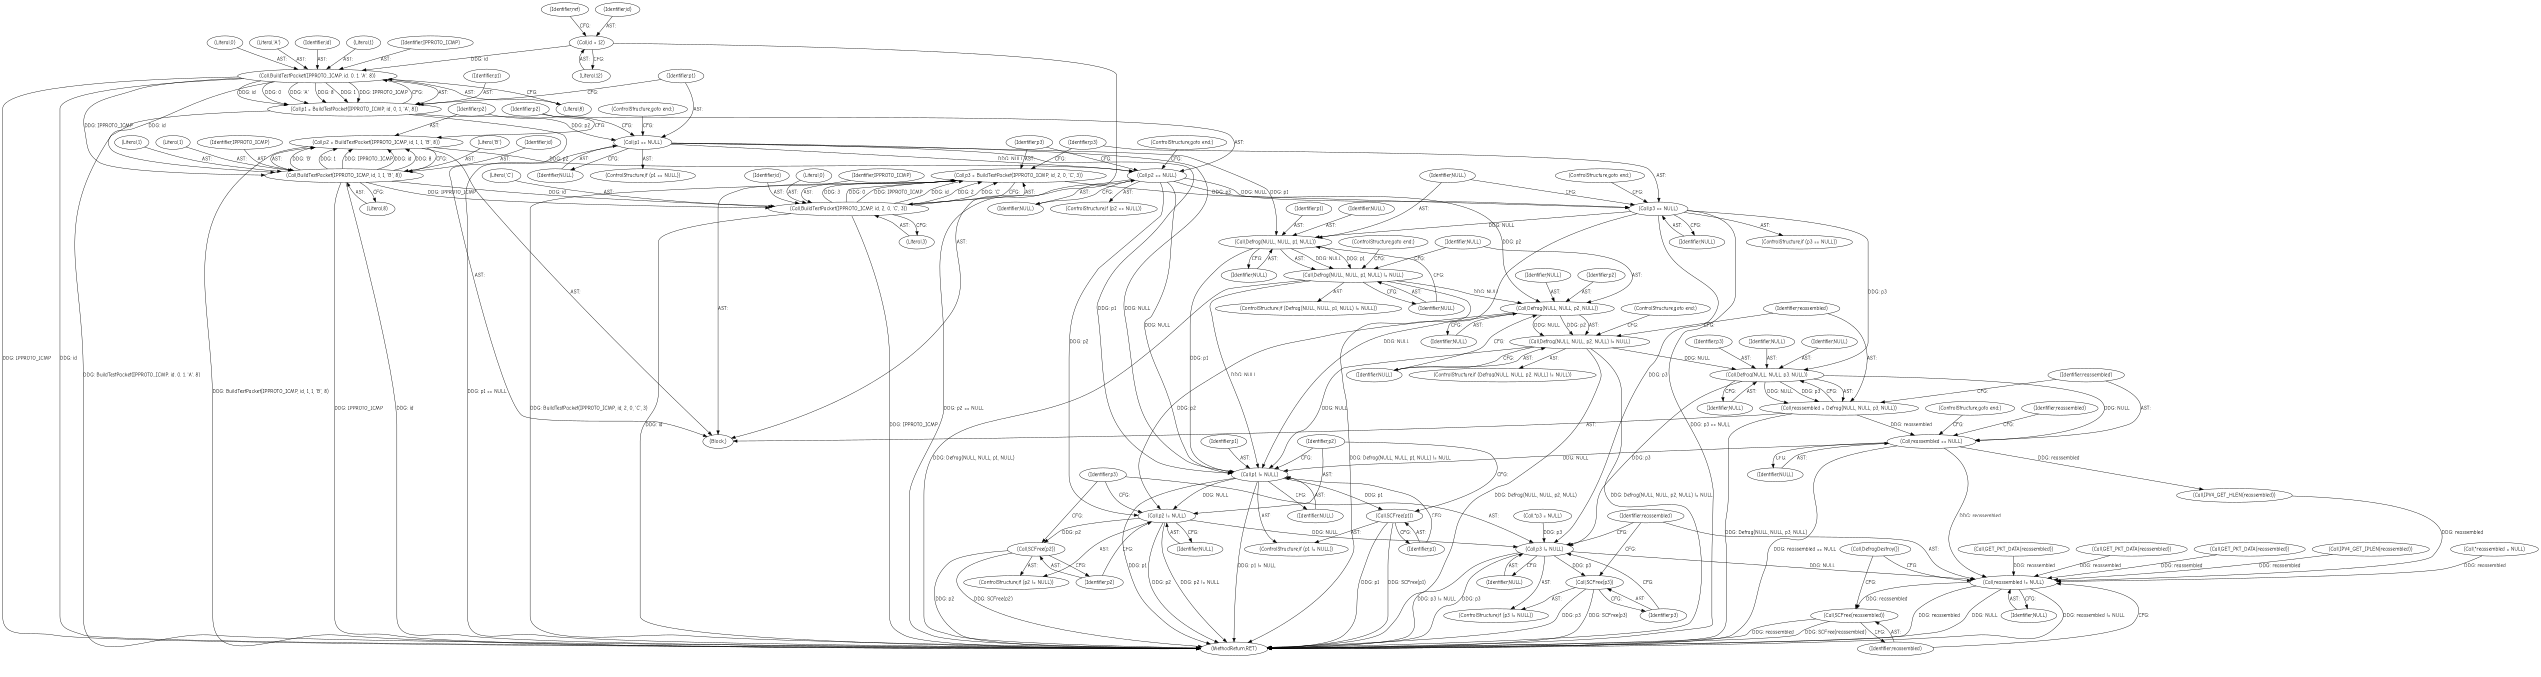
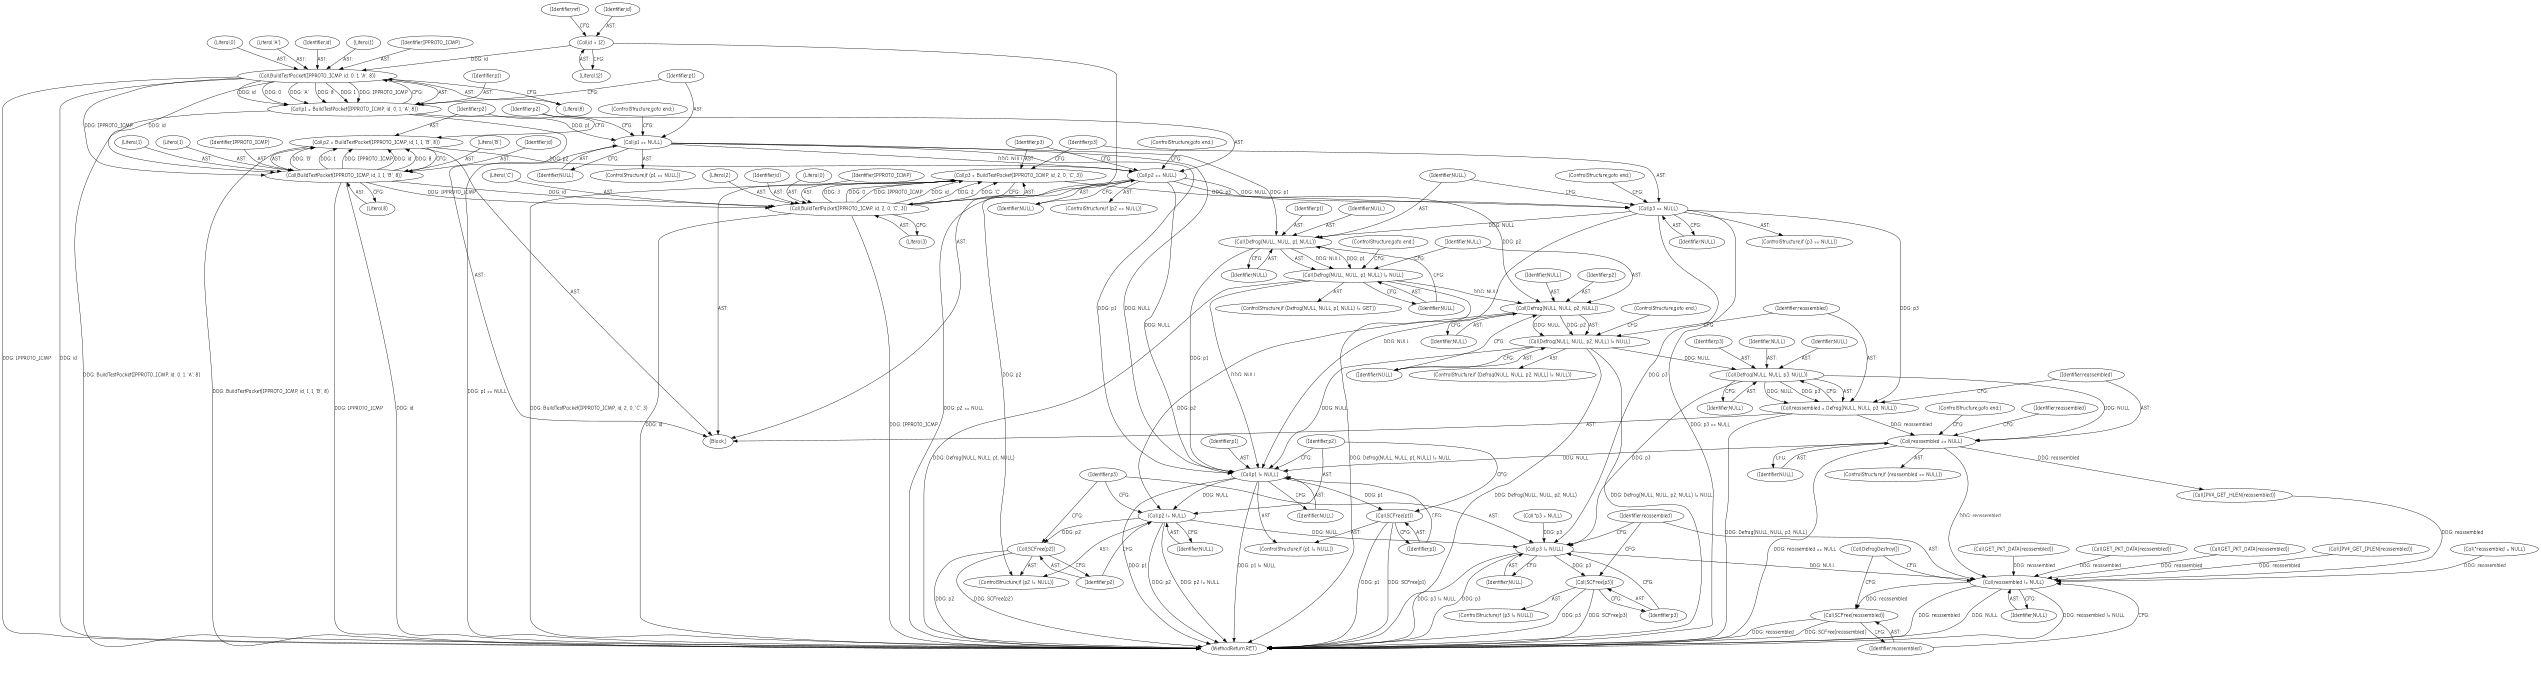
(581, 126) -> (581, 126)
none -> (720, 176)
(1862, 235) -> (1880, 230)
(1309, 309) -> (1309, 309)
(1069, 352) -> (993, 311)
none -> (1893, 475)
(1537, 587) -> none
